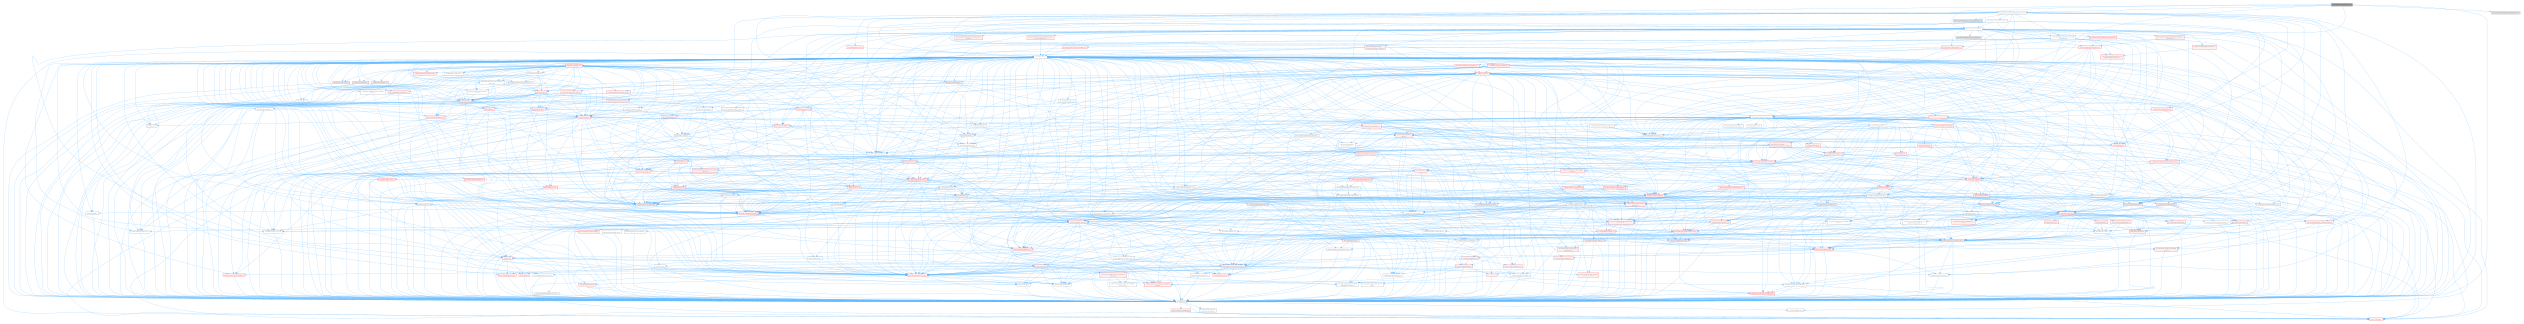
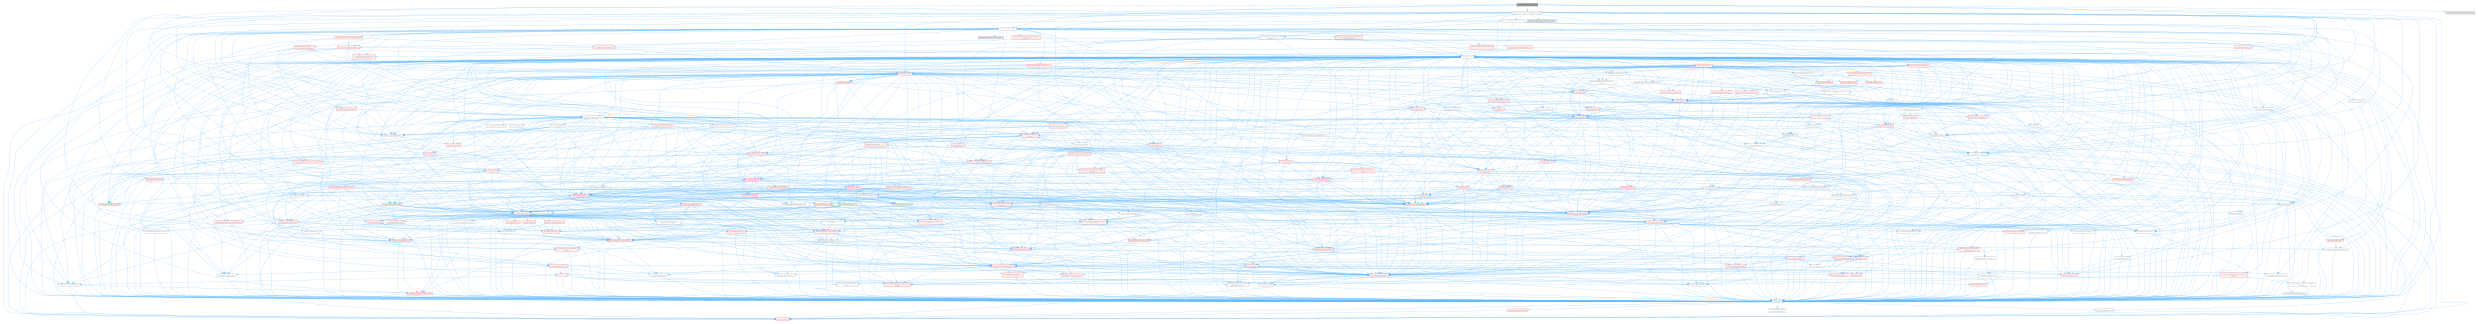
(969, 38) -> none
